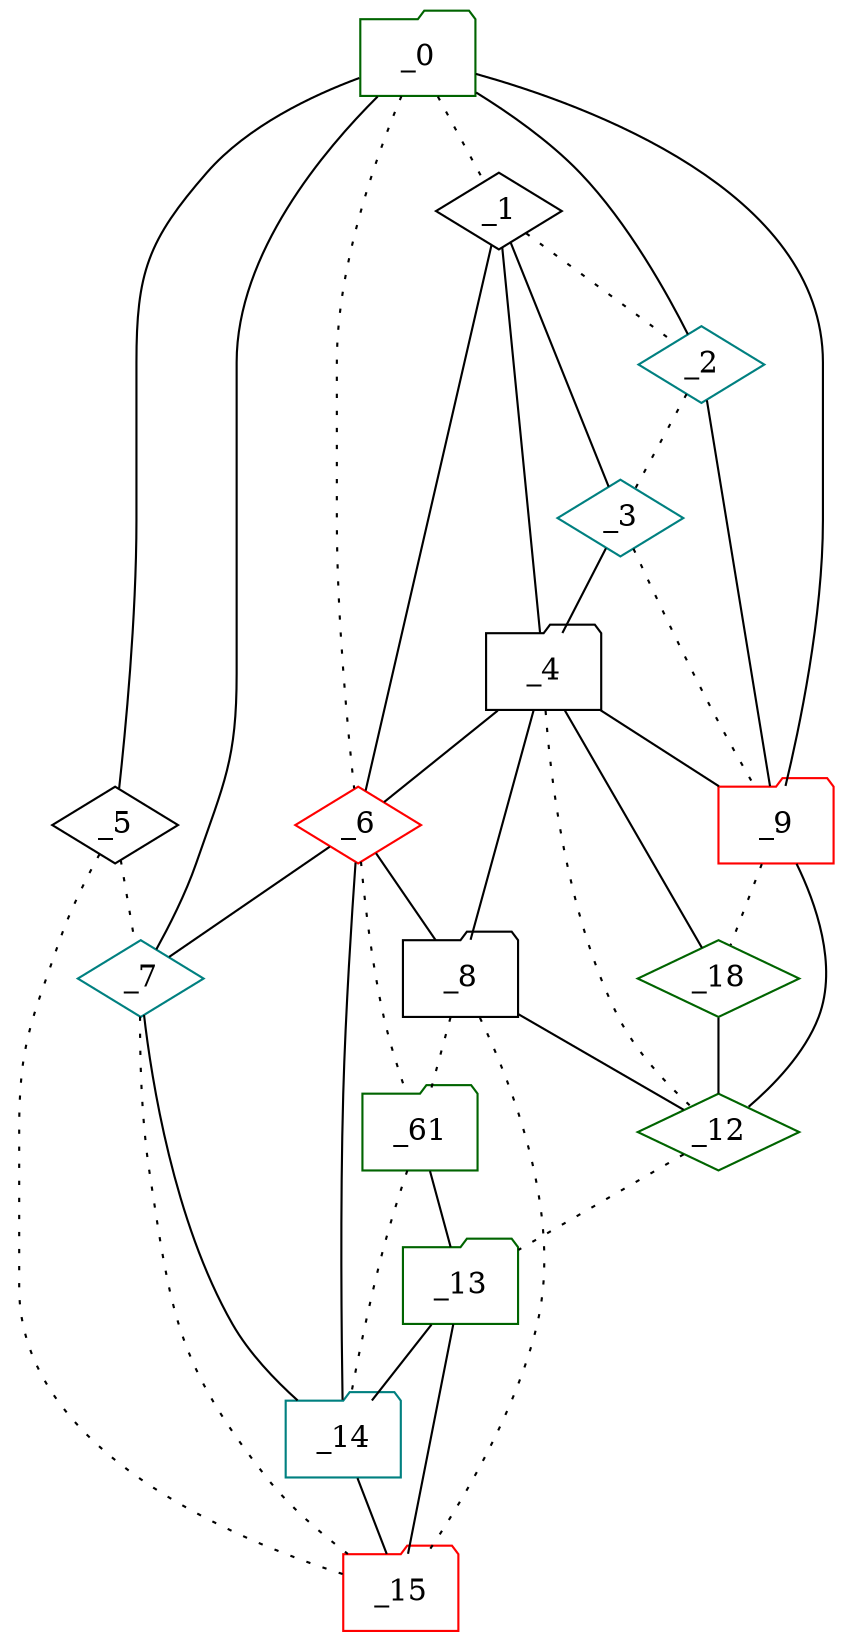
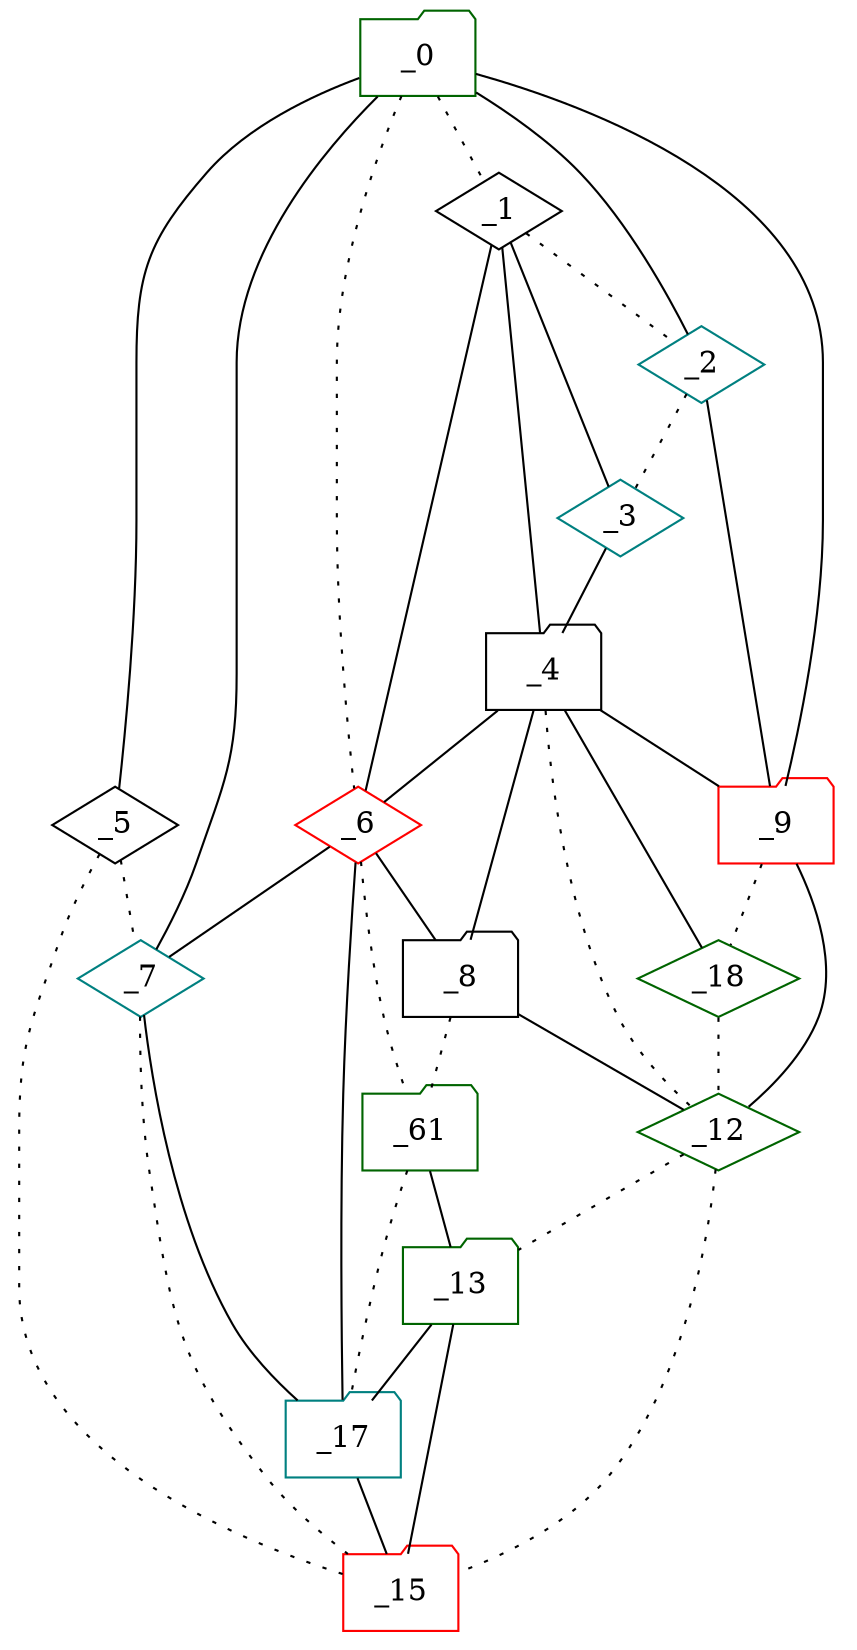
(691, 669) -> none
(718, 1056) -> (718, 1056)
(542, 1294) -> (648, 1413)
(343, 1439) -> (343, 1439)
